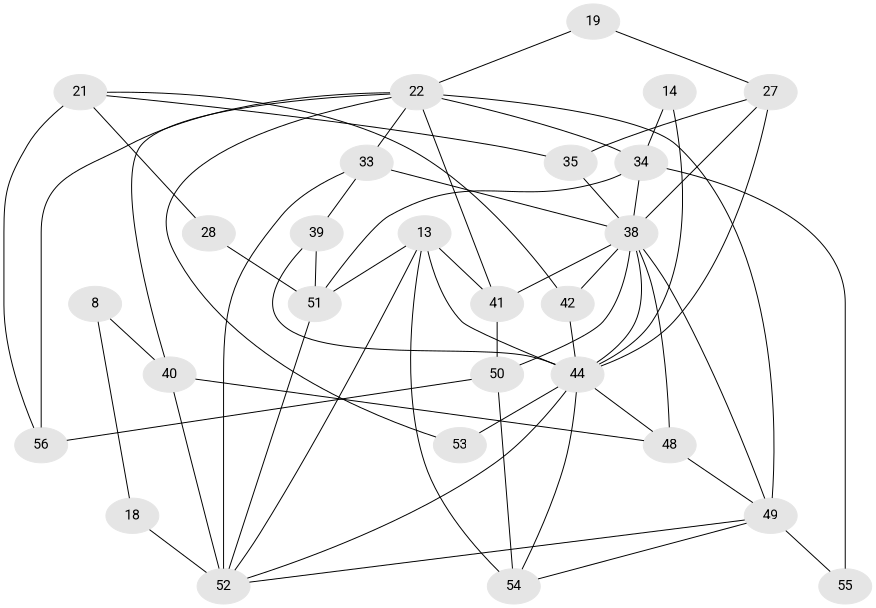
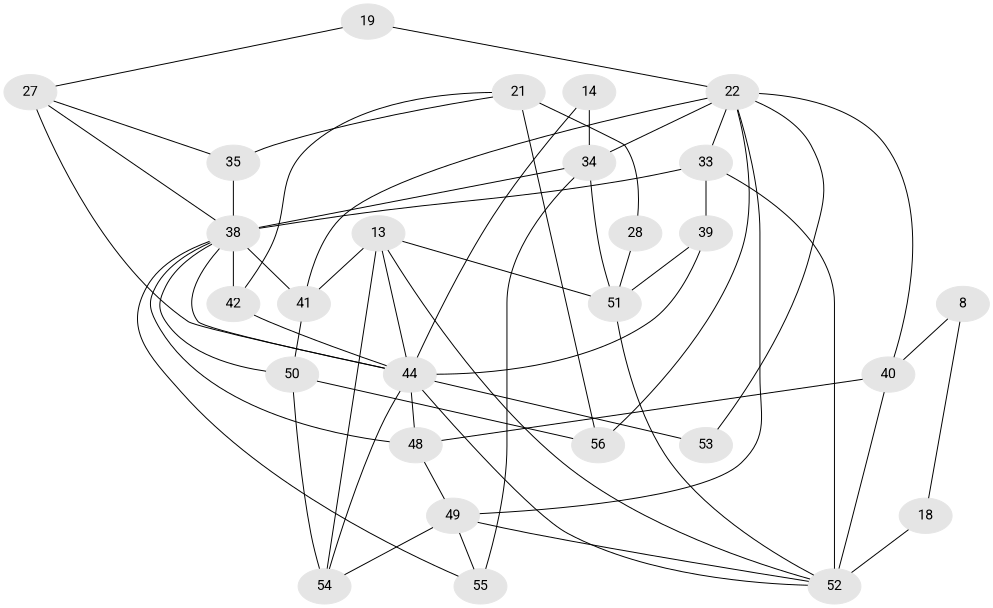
(711, 370) -> (230, 439)
